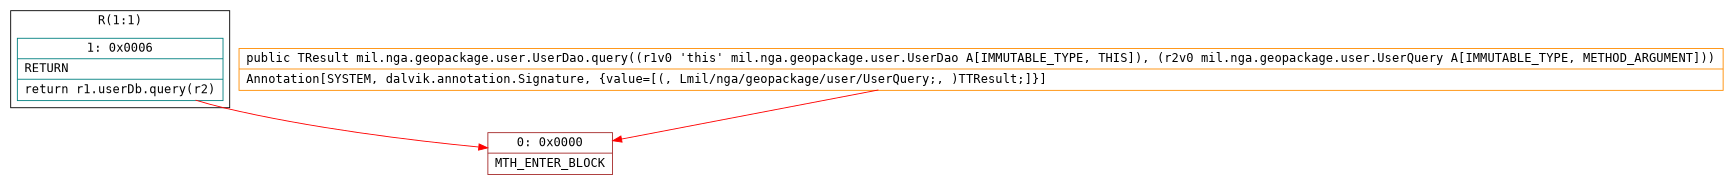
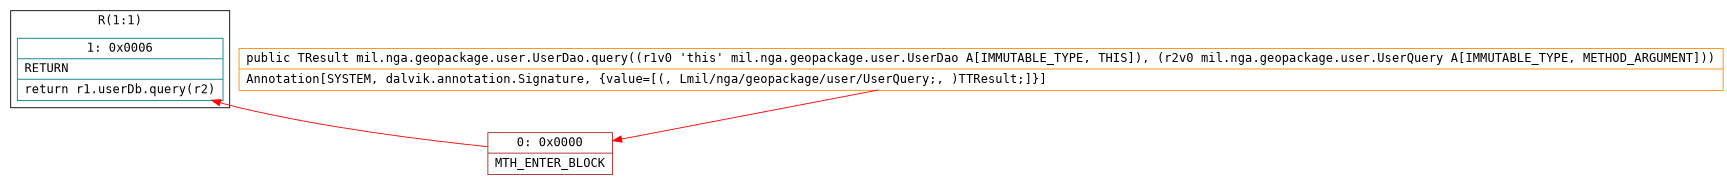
(336, 129) -> (353, 129)
